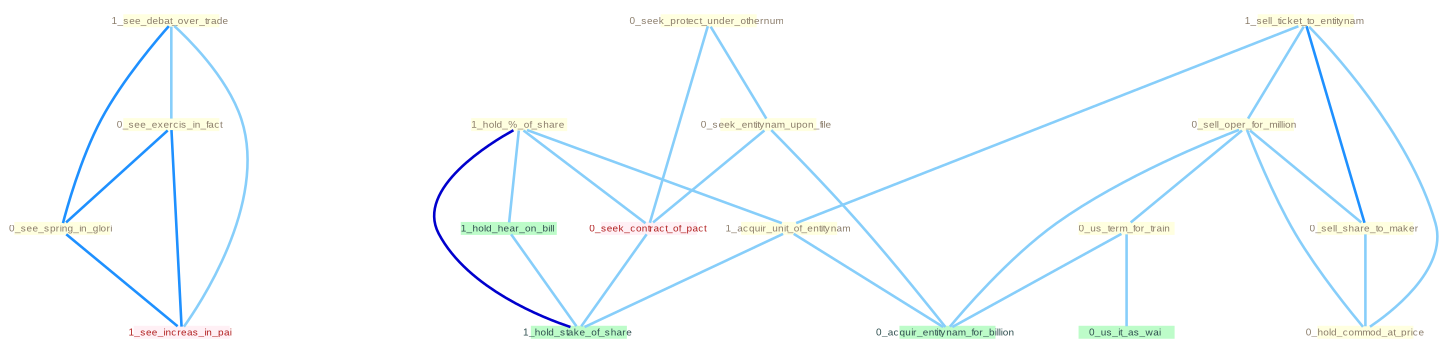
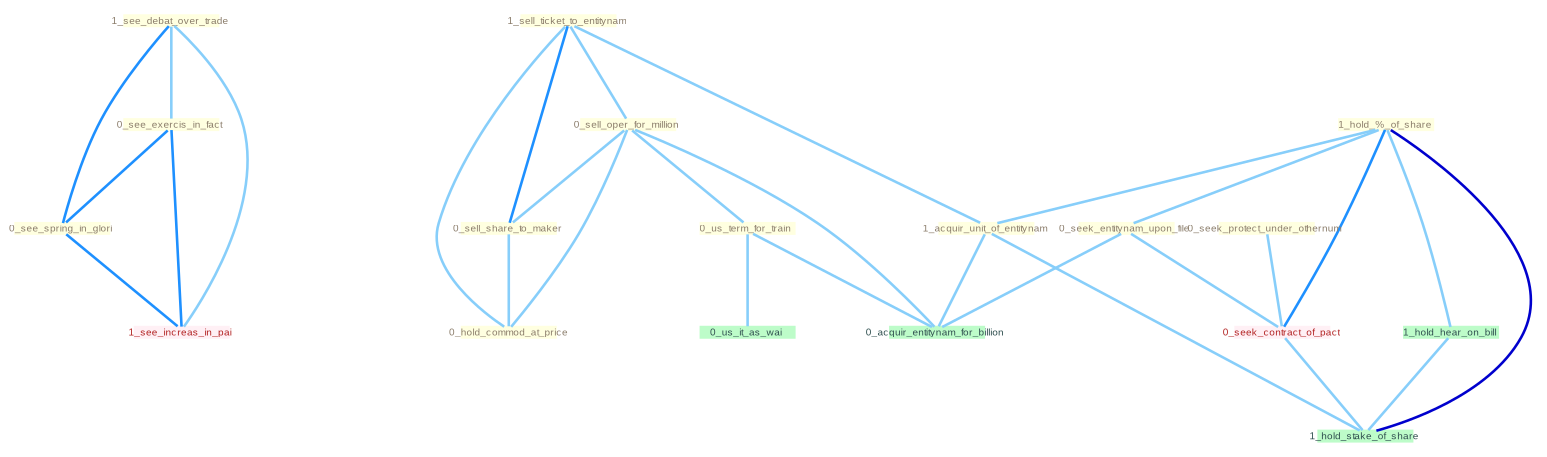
(738, 73) -> (1256, 177)
(584, 177) -> (1339, 230)
